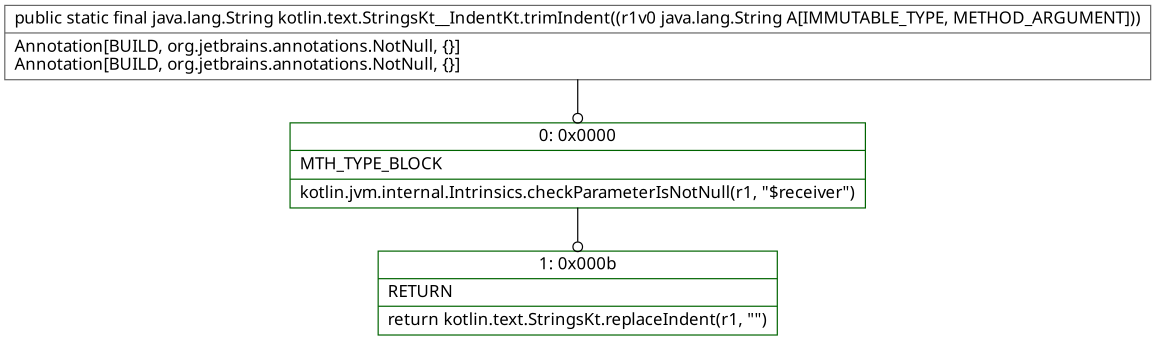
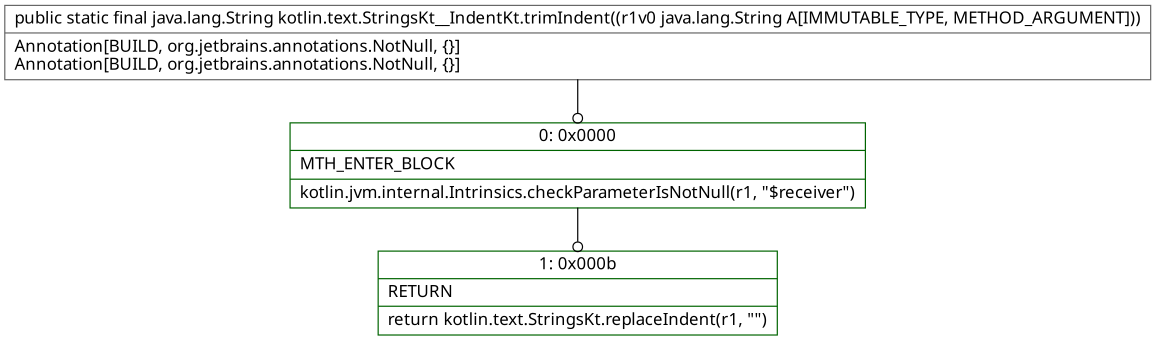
(372, 164) -> (378, 164)
